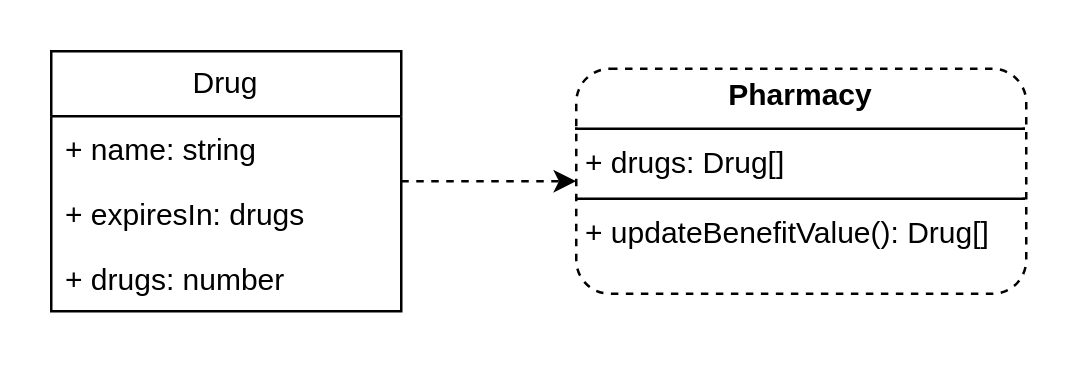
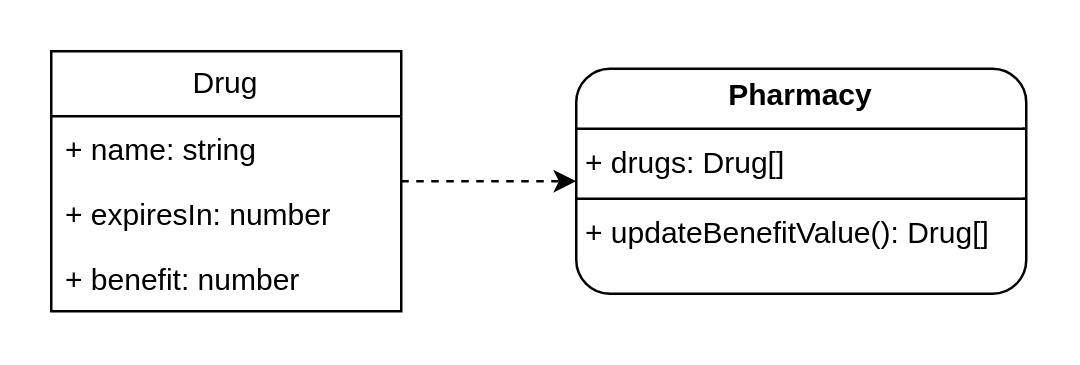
(801, 181) -> (801, 181)
(202, 217) -> (210, 217)
(181, 282) -> (193, 282)
